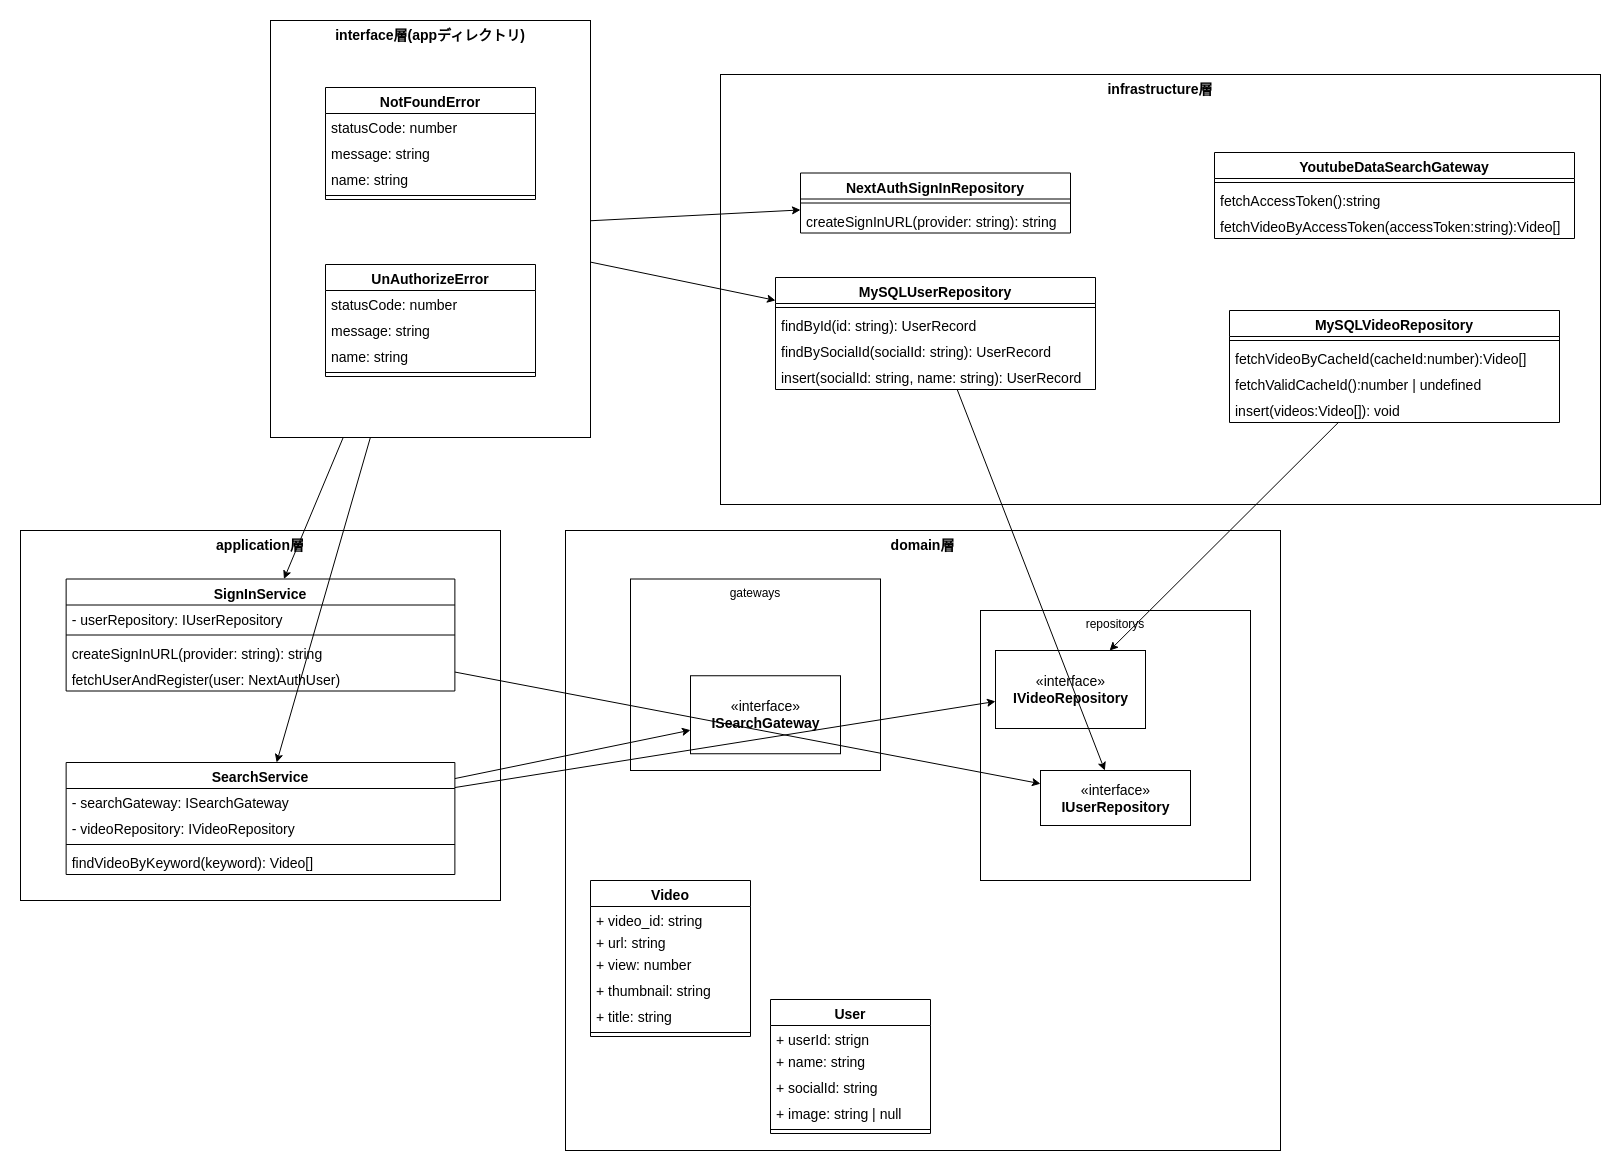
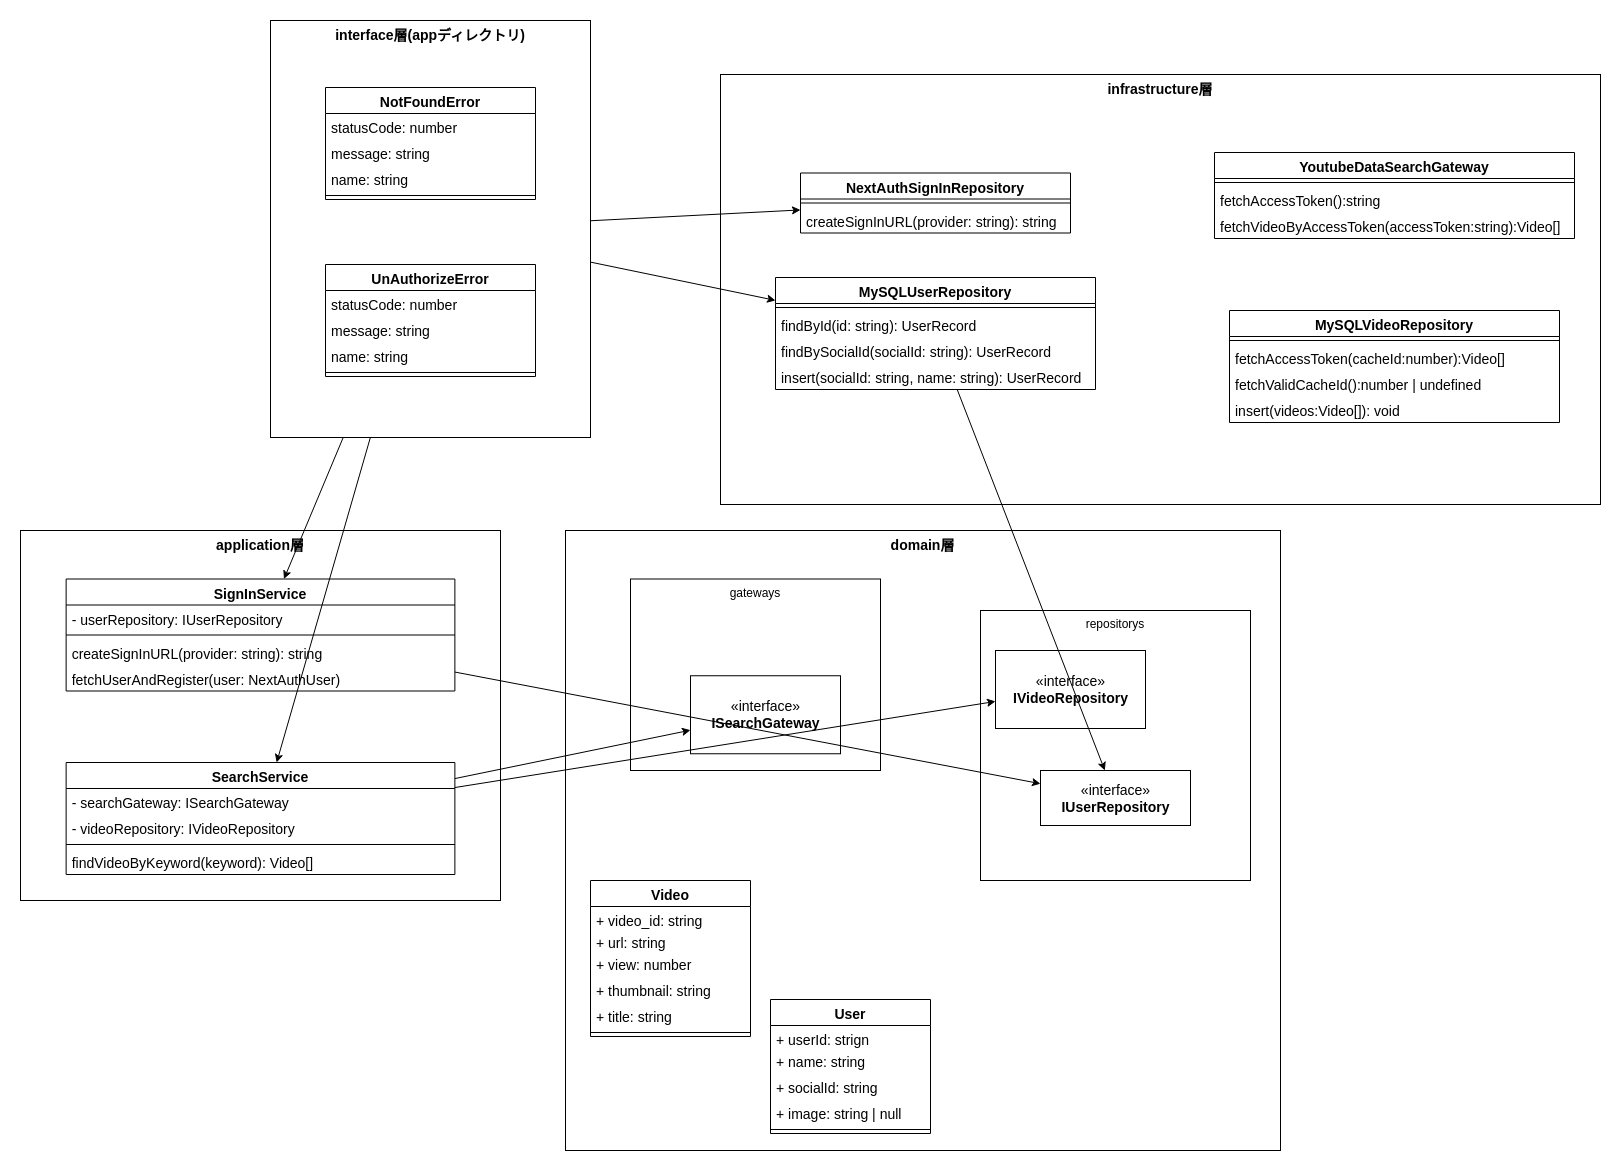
(1396, 359) -> (1386, 359)
(1226, 534) -> none
